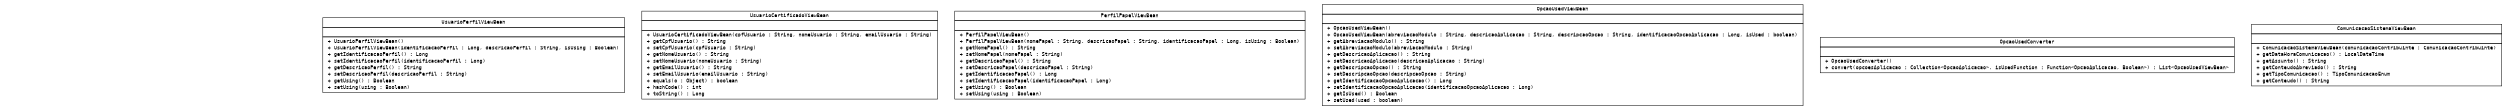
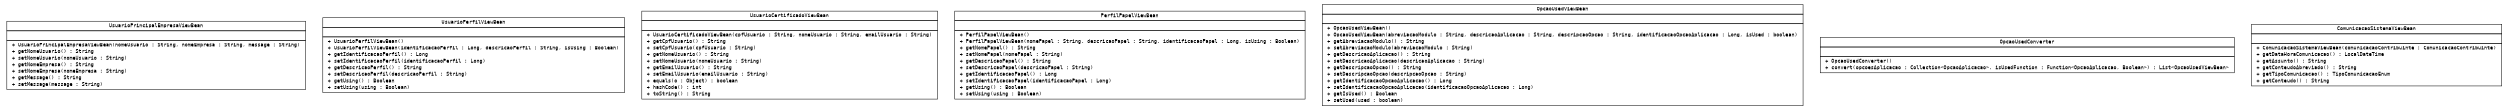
none -> (156, 55)
(676, 94) -> (679, 94)
